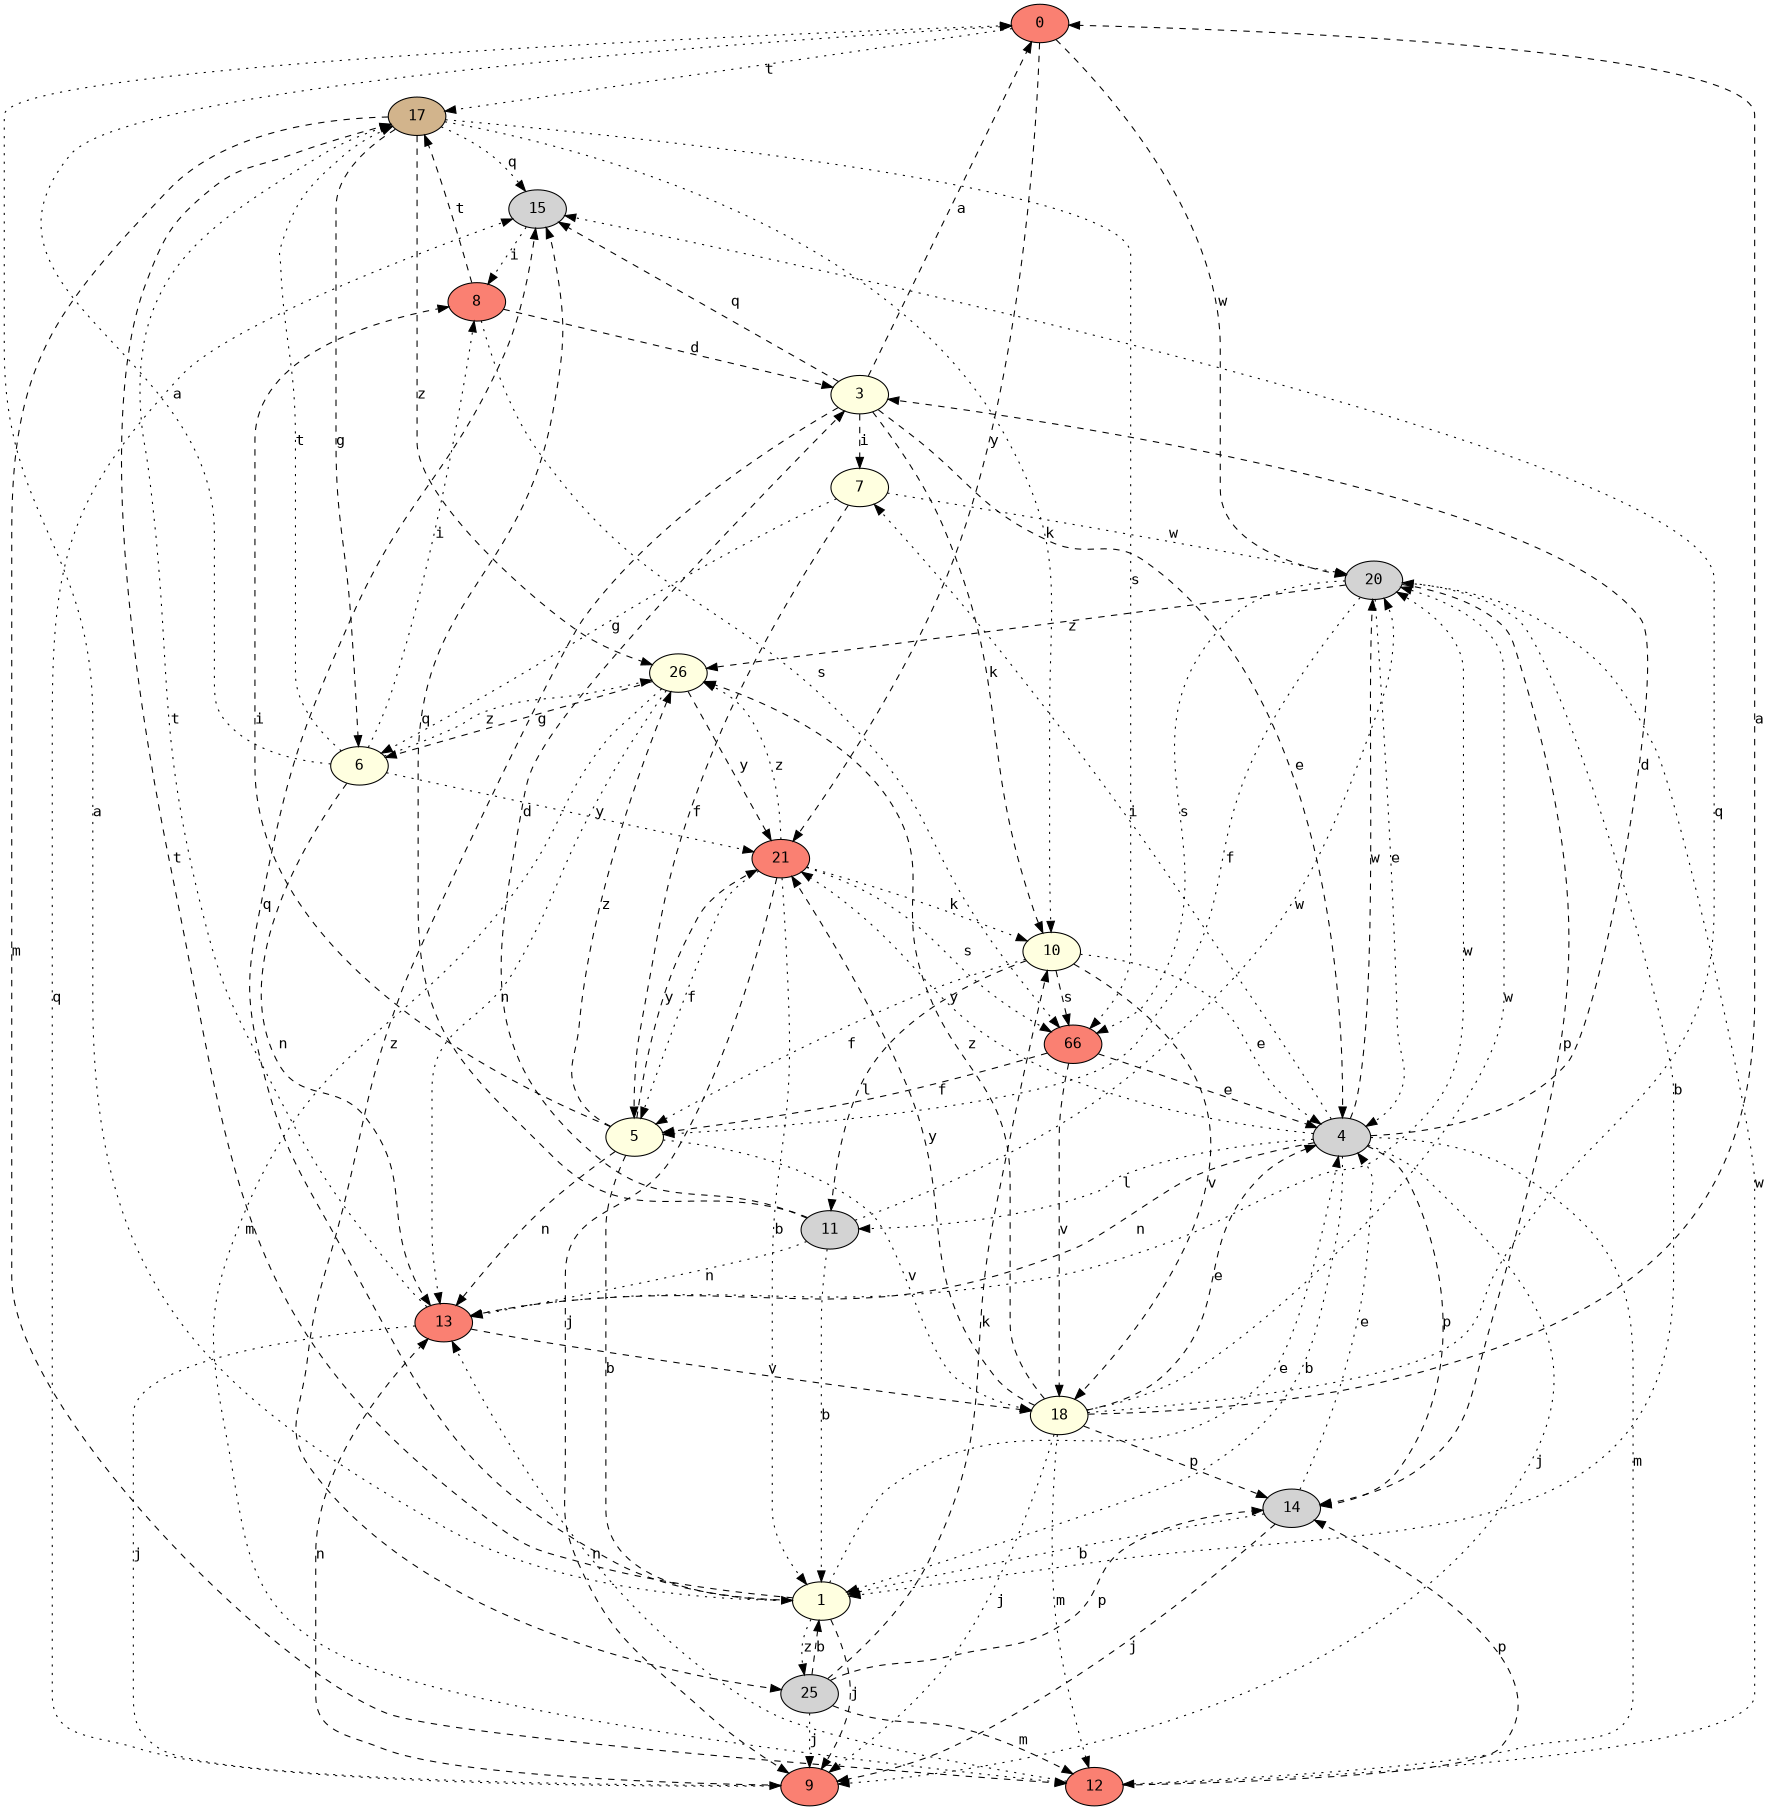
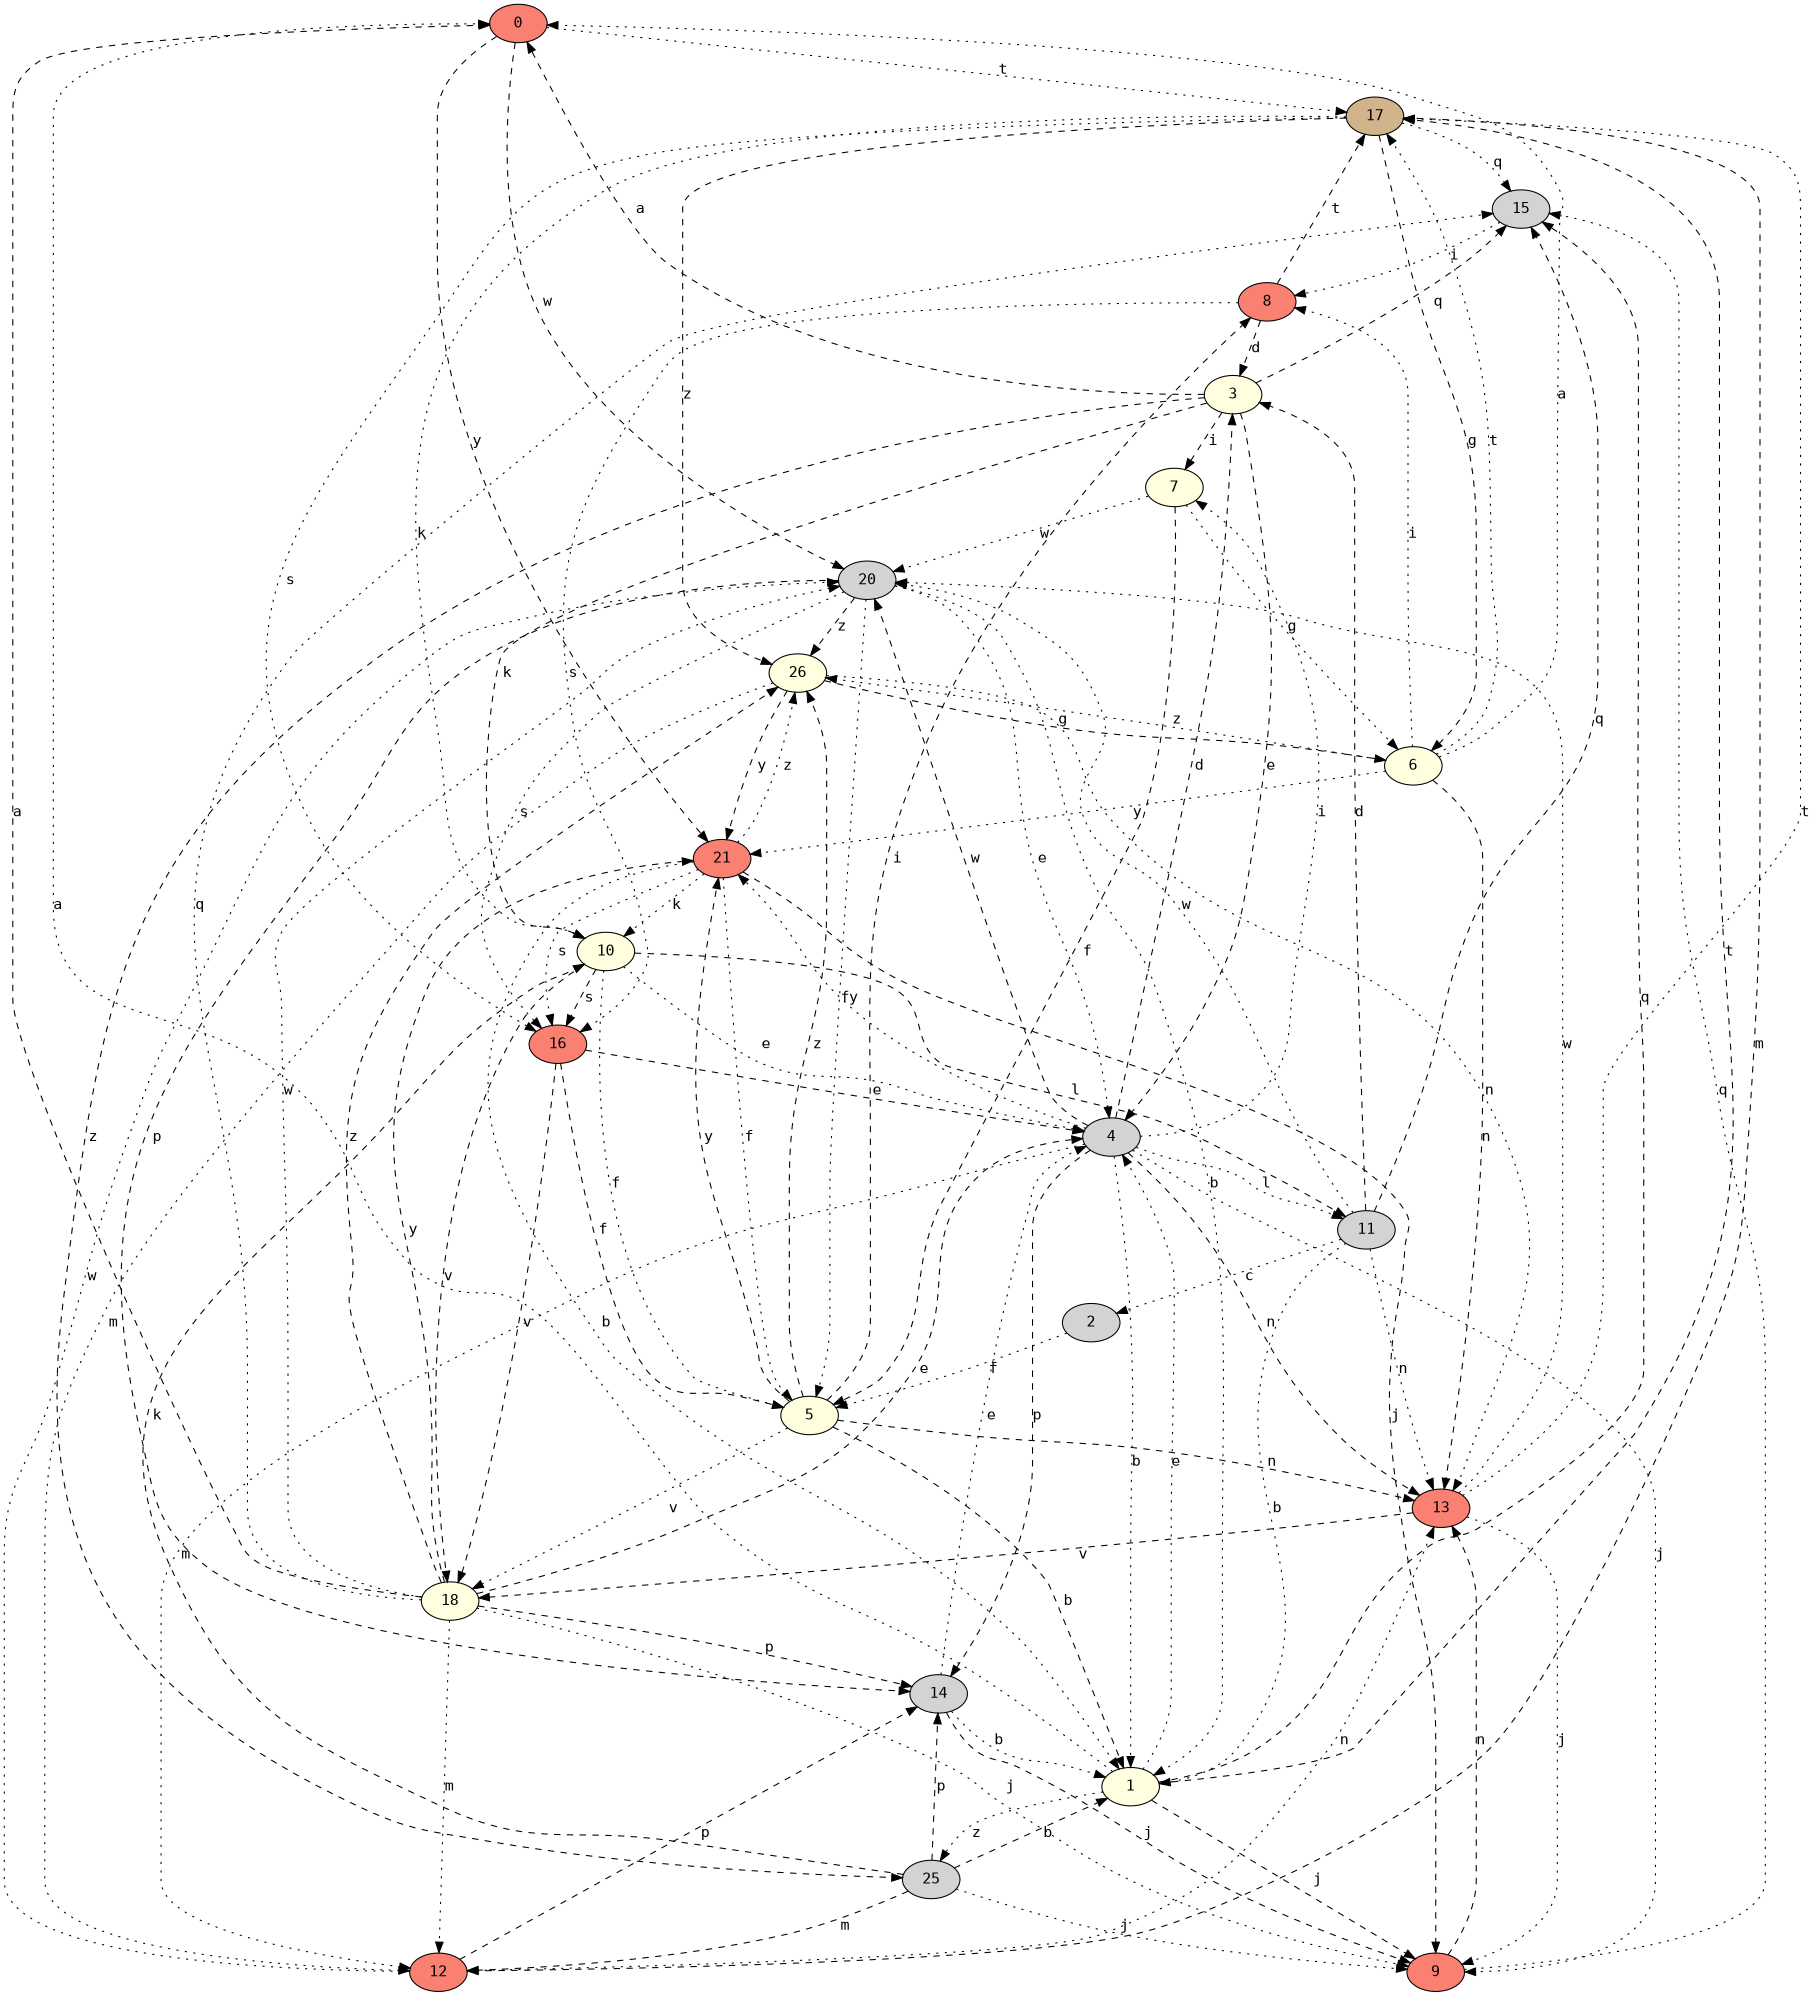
(1073, 1044) -> (558, 1044)
none -> (1091, 1323)
